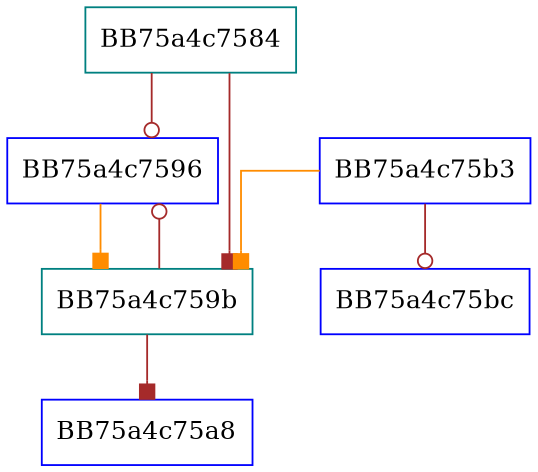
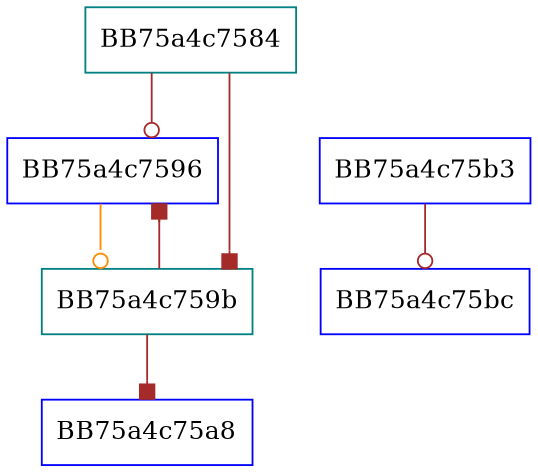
(241, 171) -> none
(101, 227) -> (101, 227)
(159, 244) -> (159, 244)
